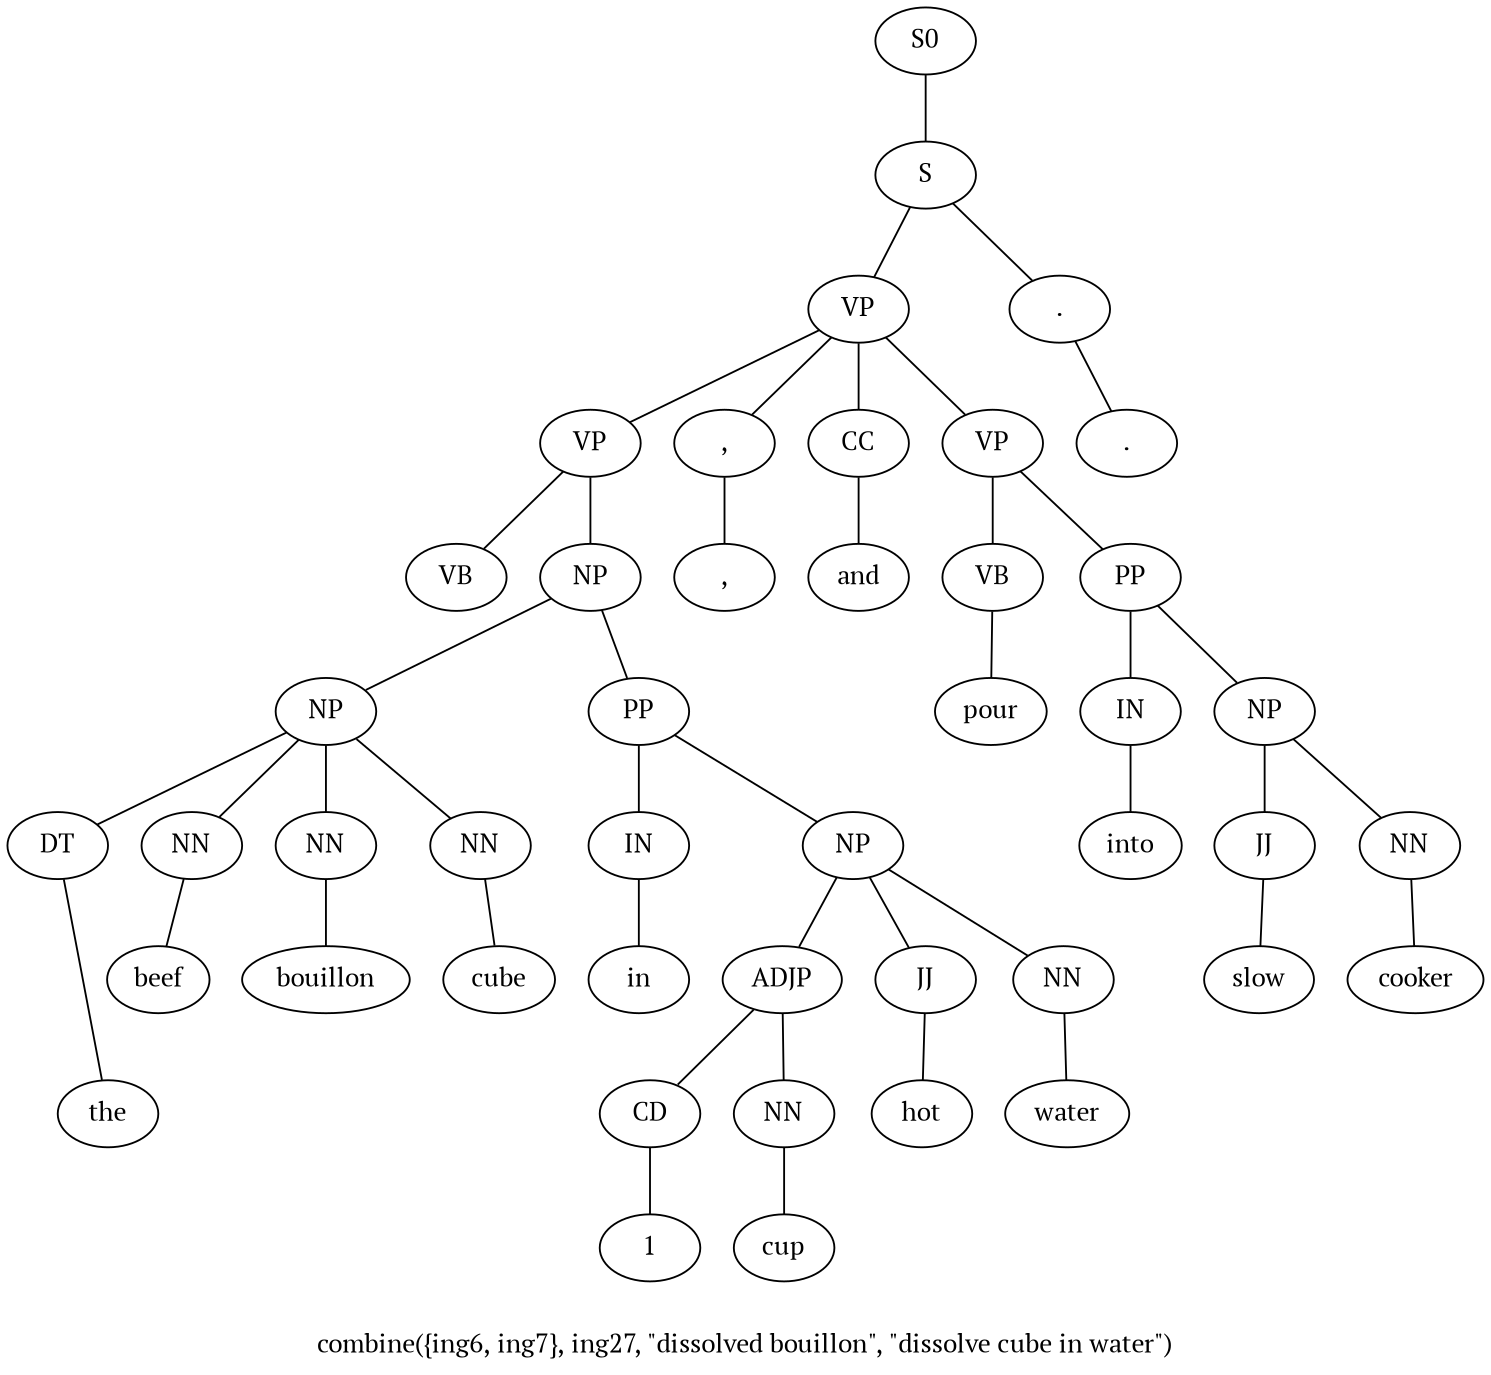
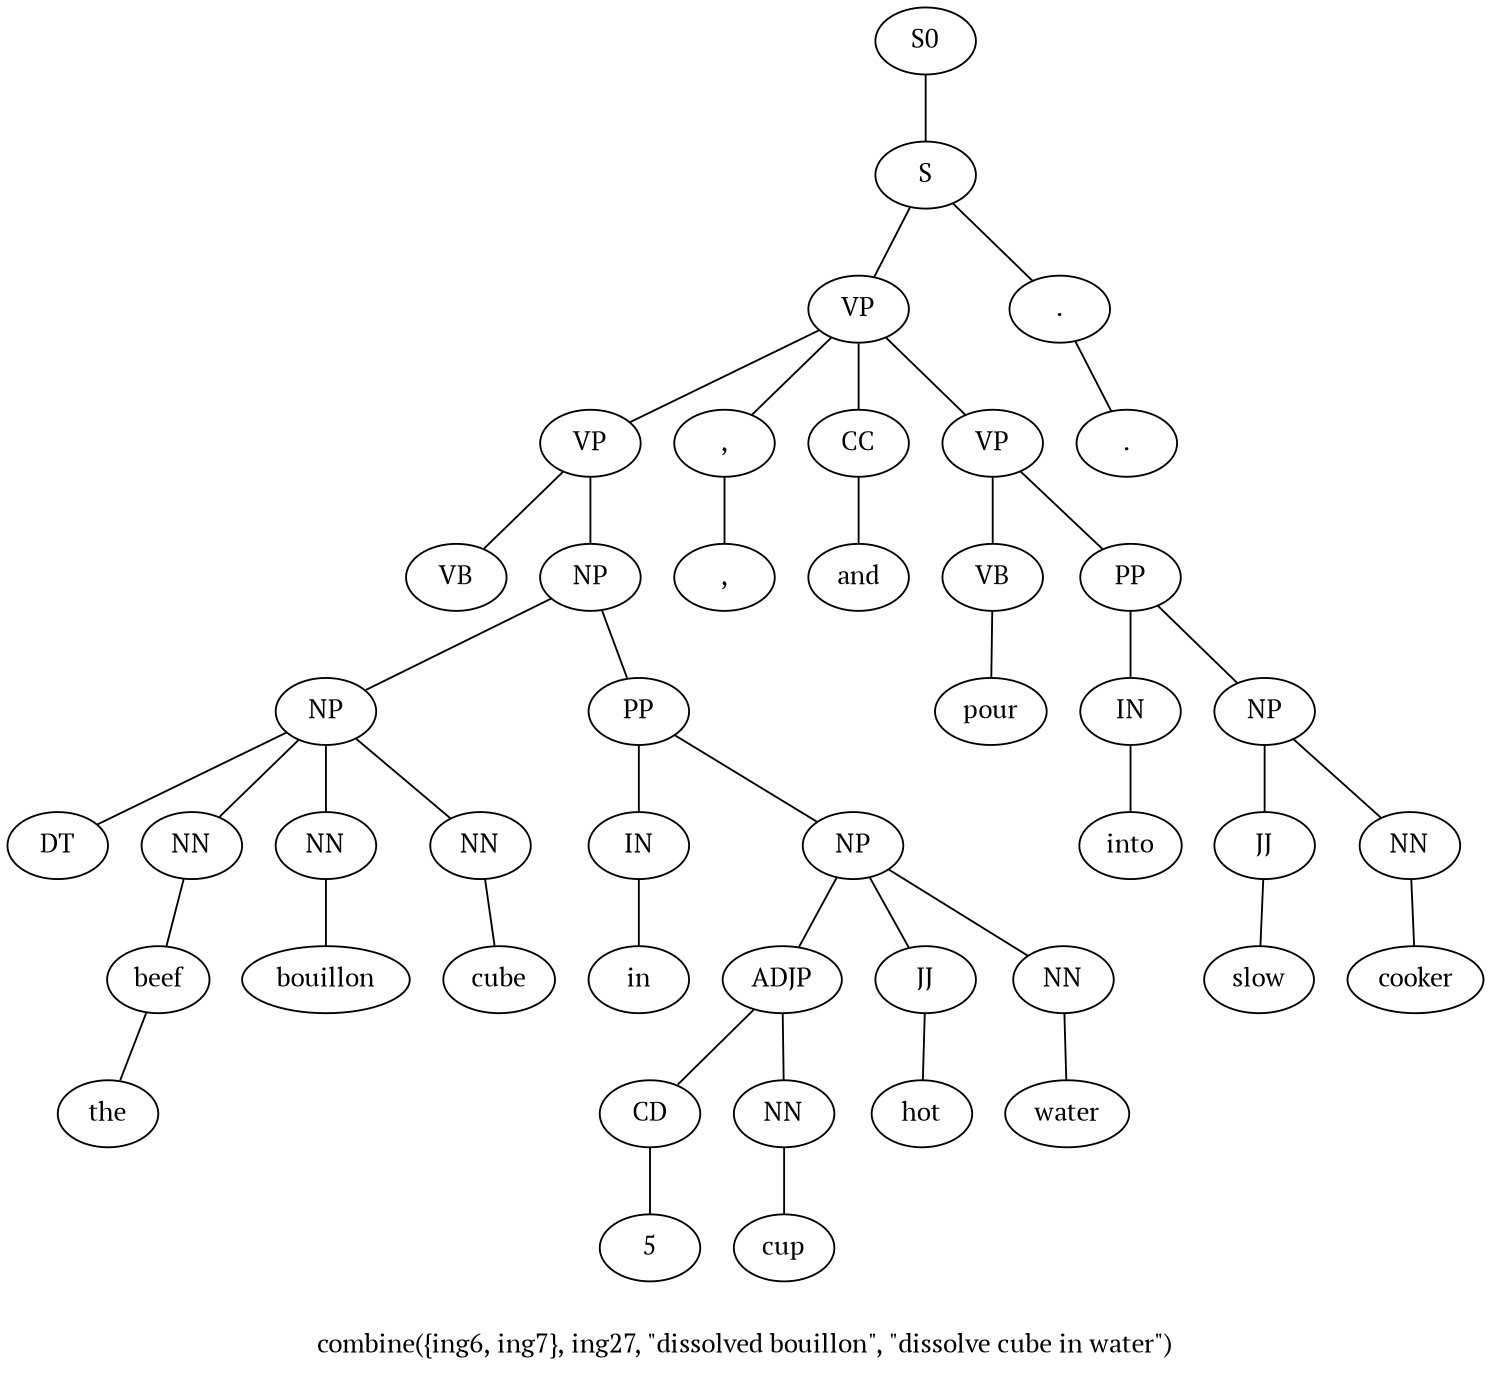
(83, 980) -> (133, 1046)
(650, 1248) -> (650, 1248)
